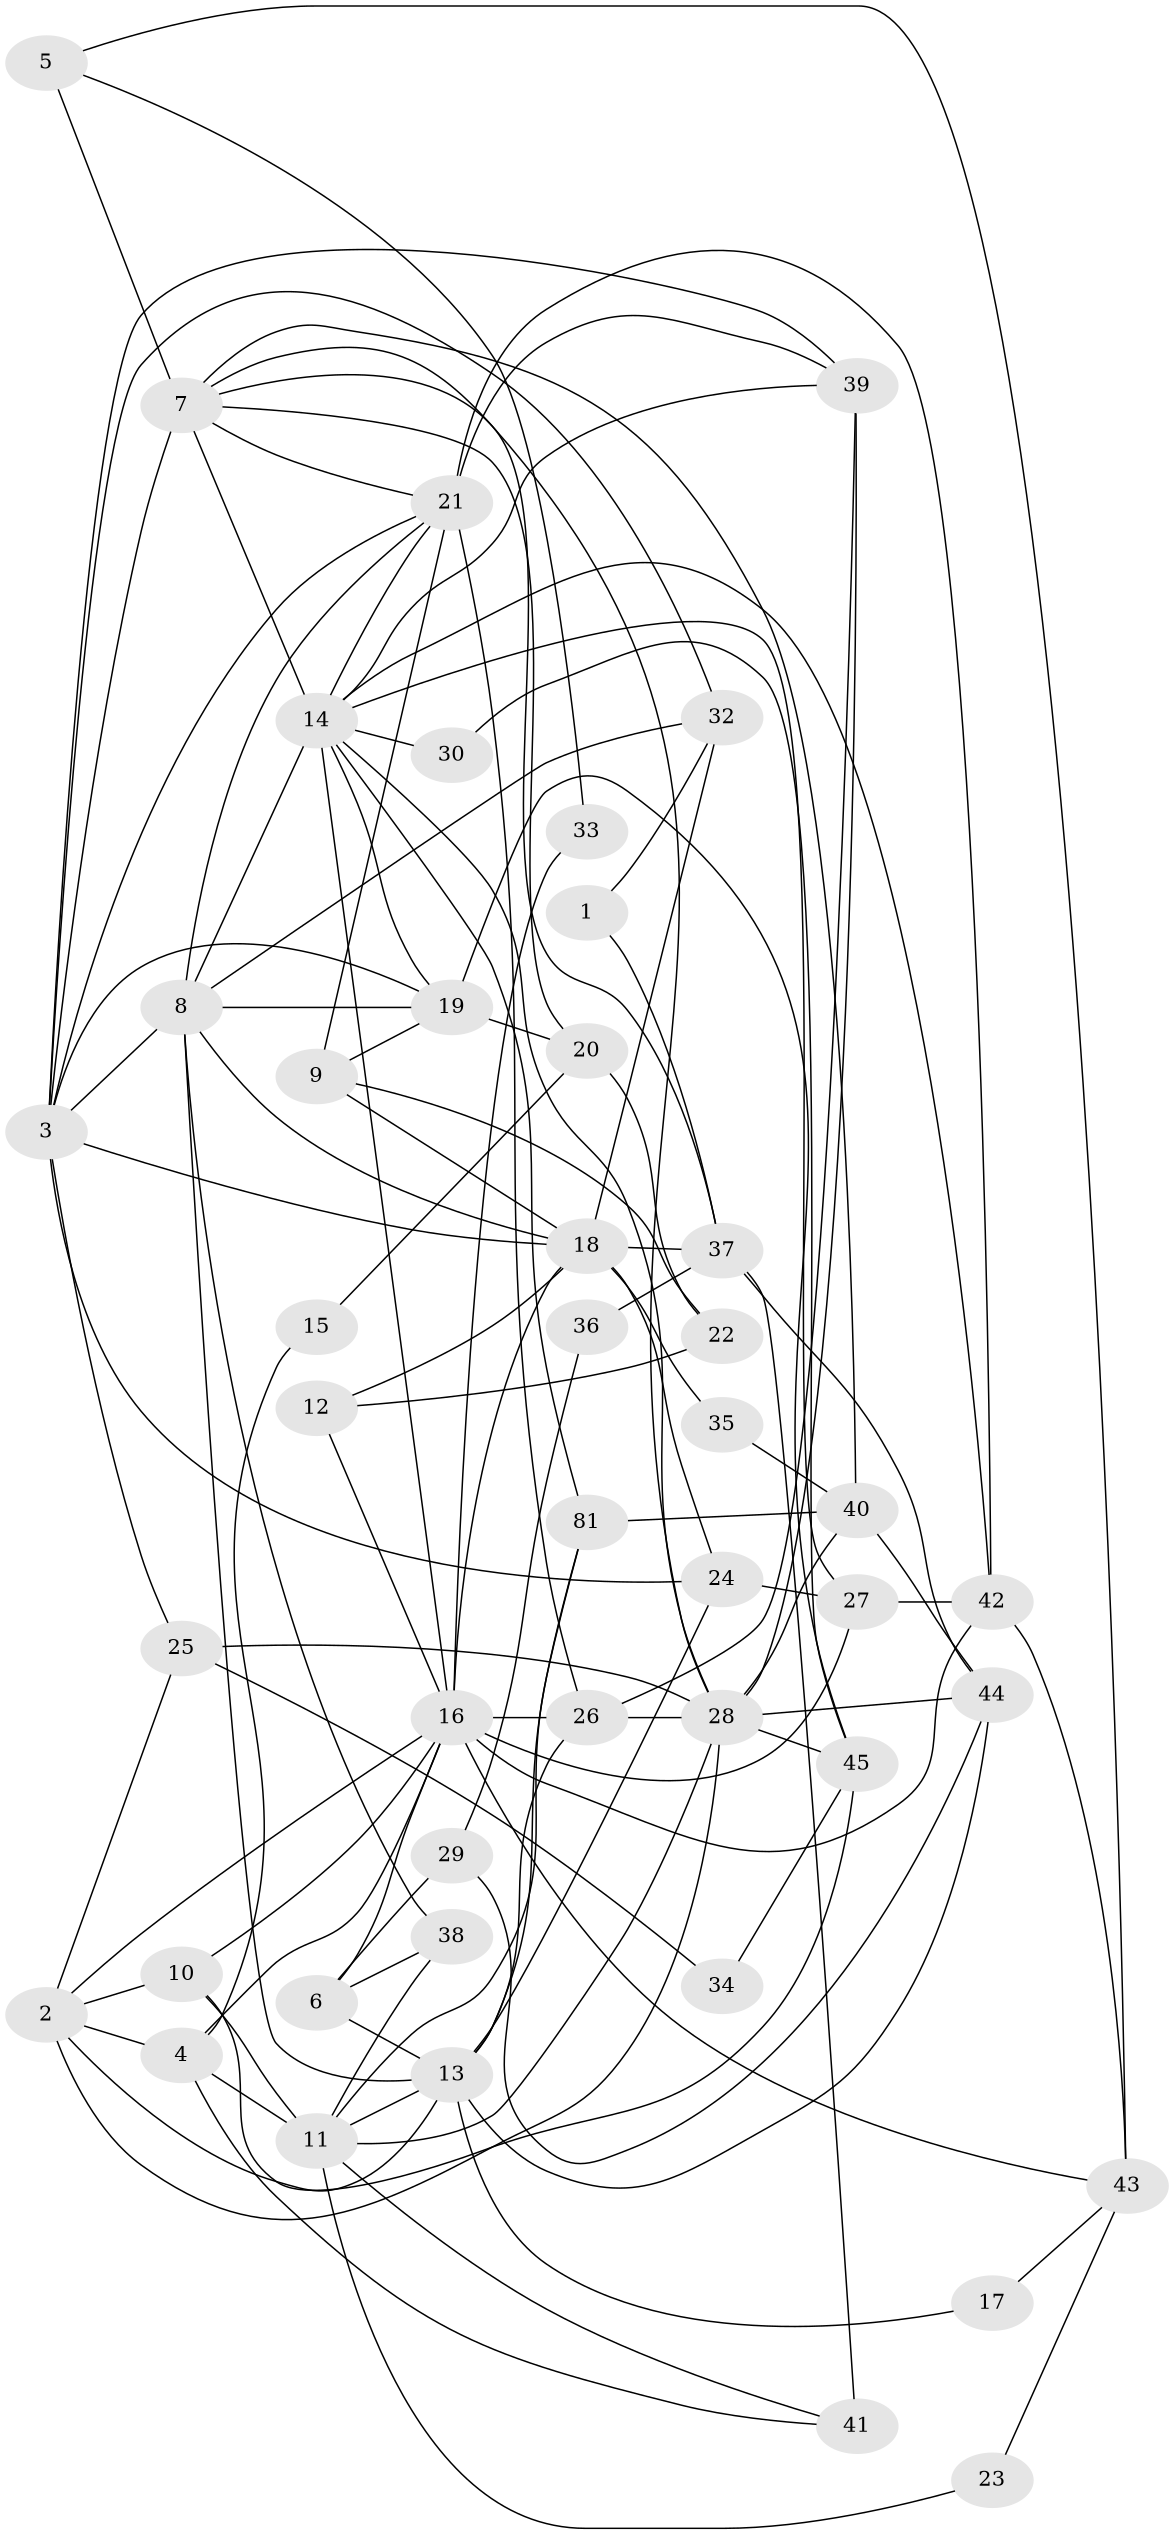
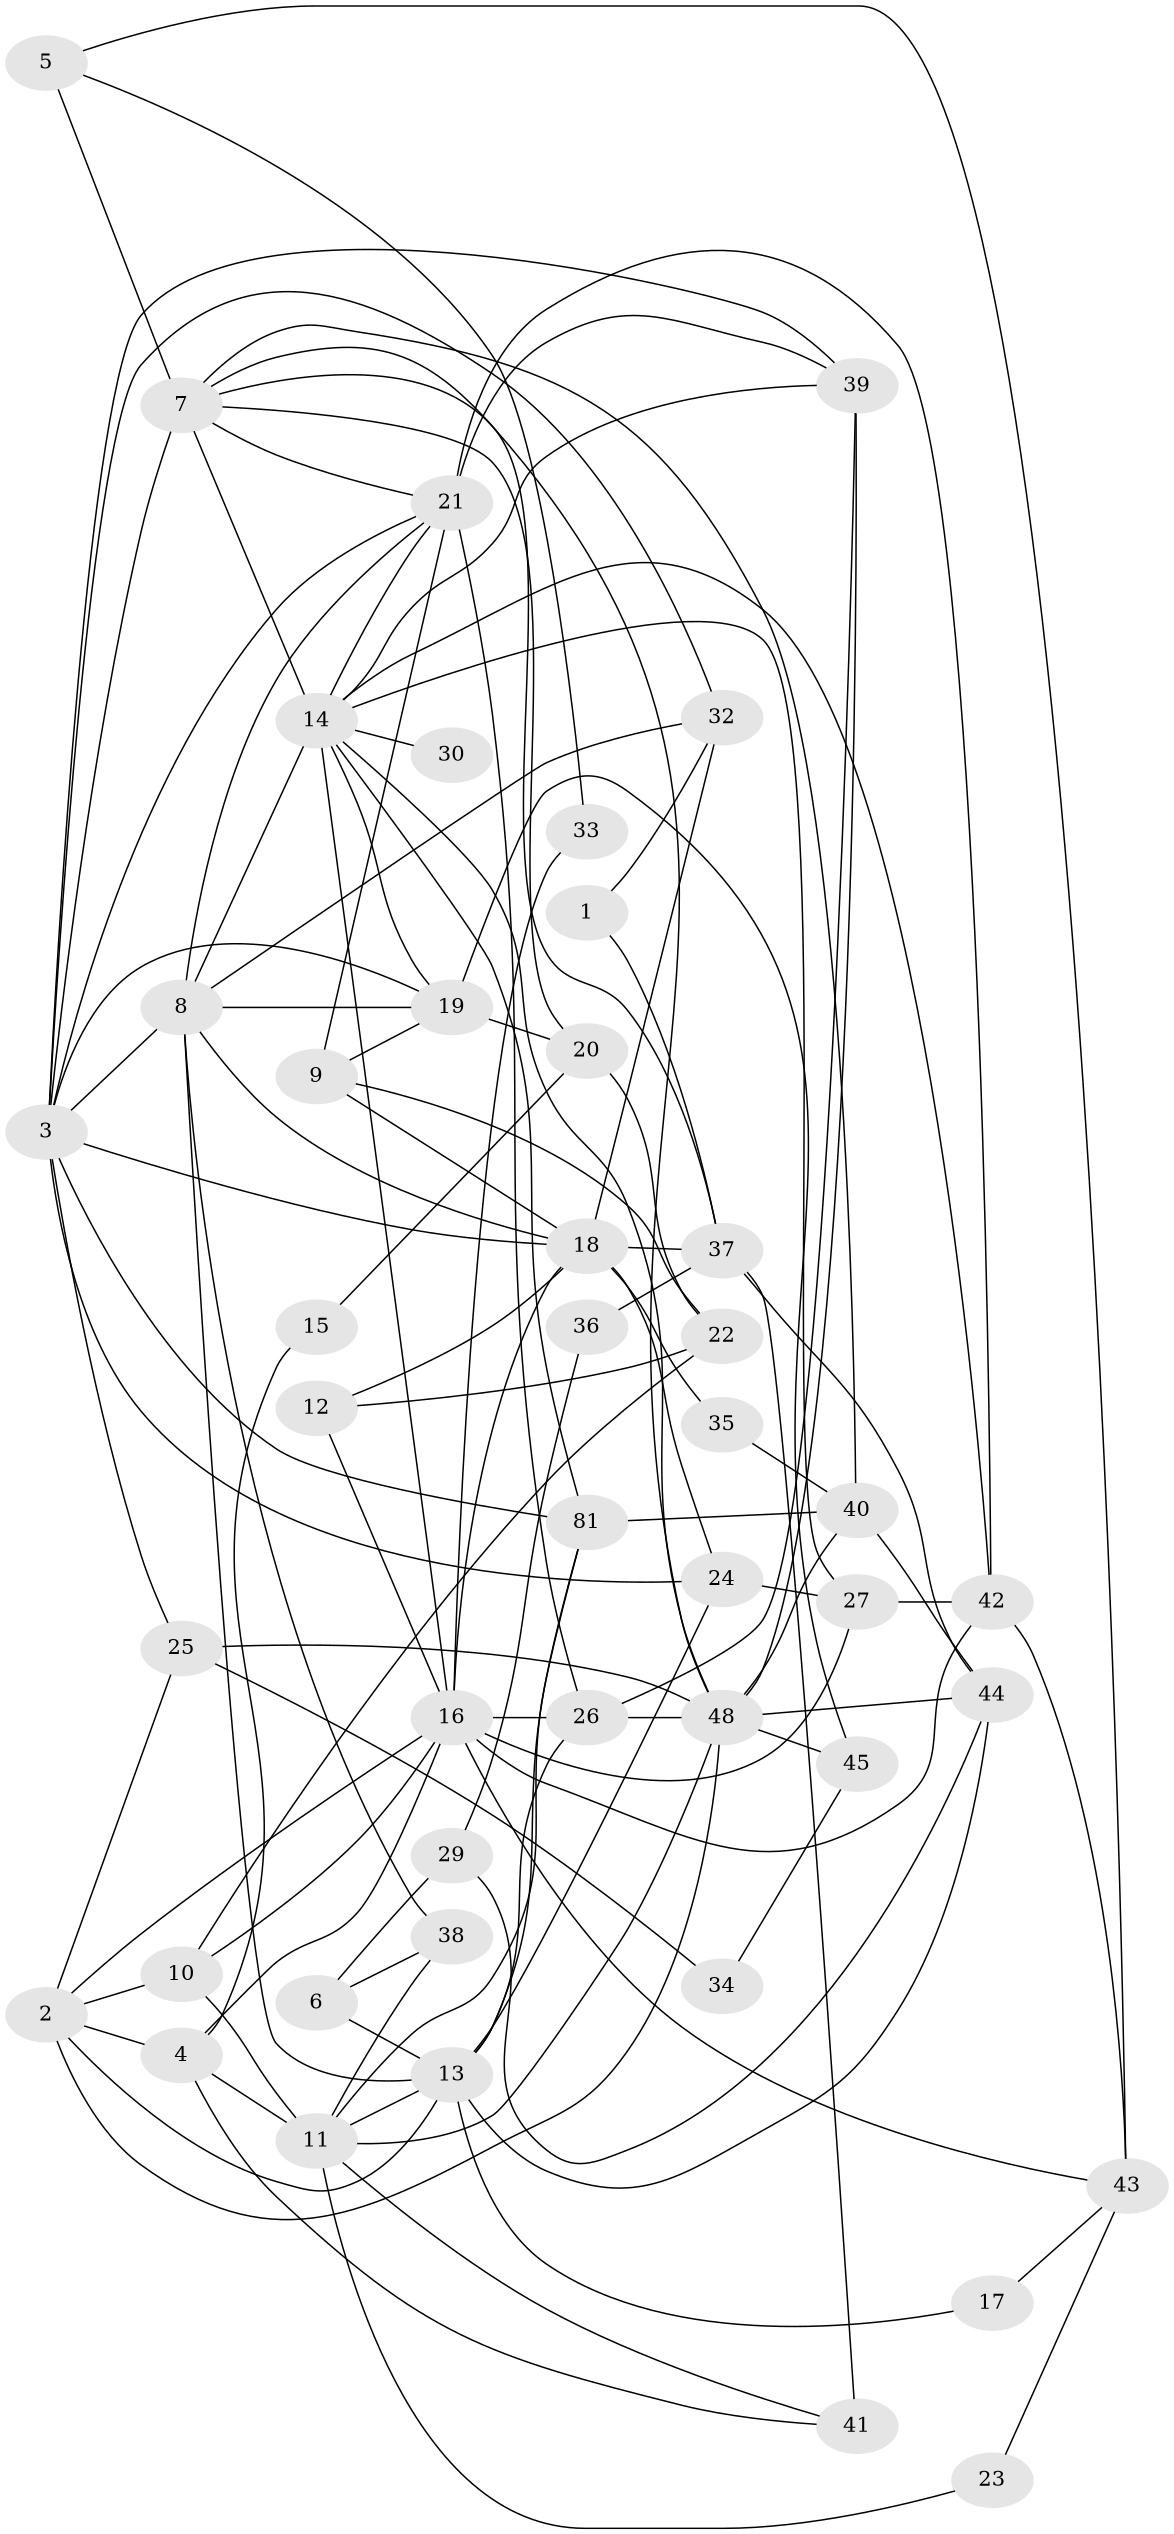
(774, 703) -> none
none -> (218, 1400)
(722, 1718) -> (722, 1718)
(391, 1877) -> none
(554, 2129) -> (397, 1661)
